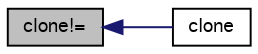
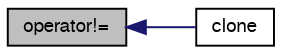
(55, 27) -> (67, 27)
